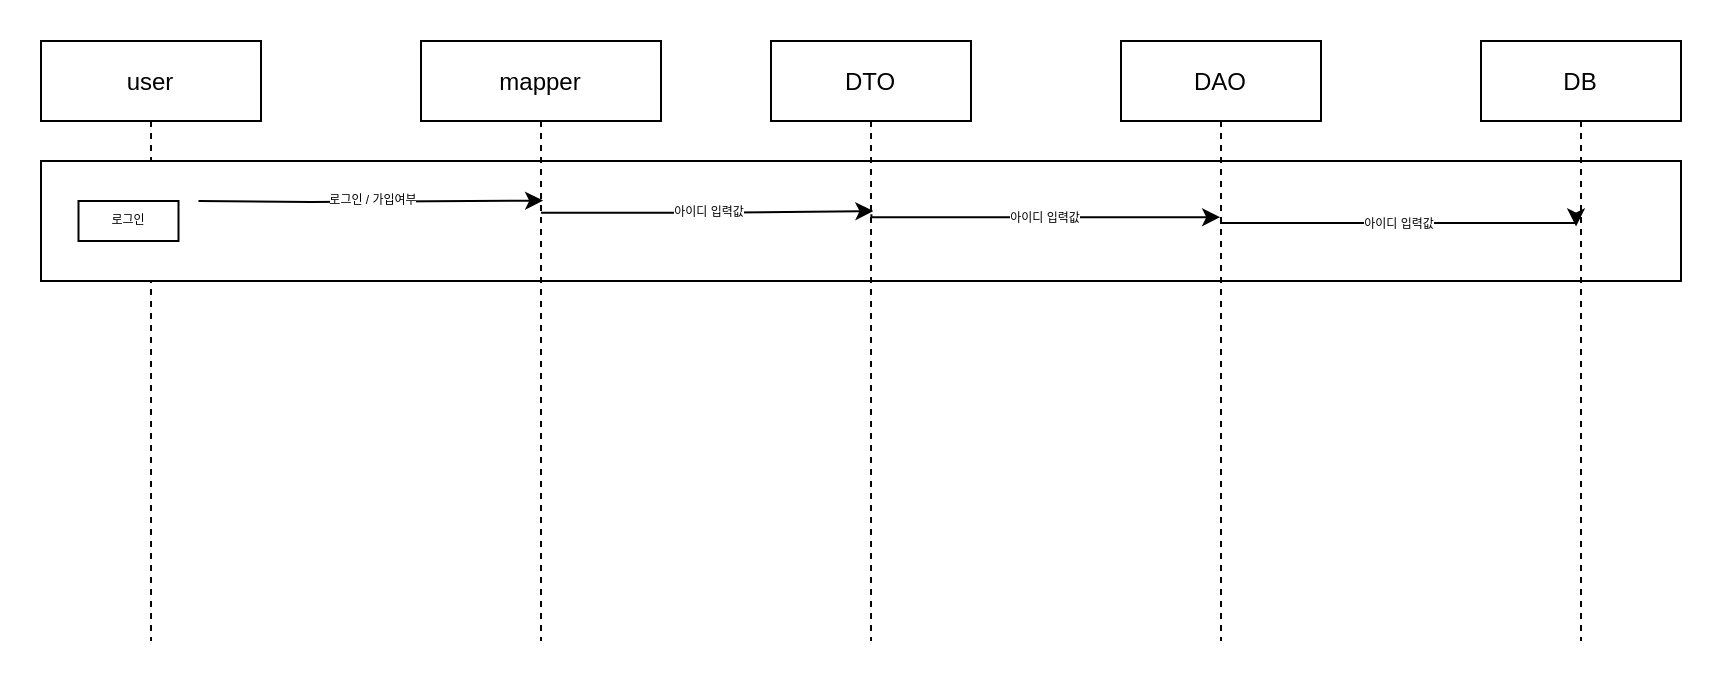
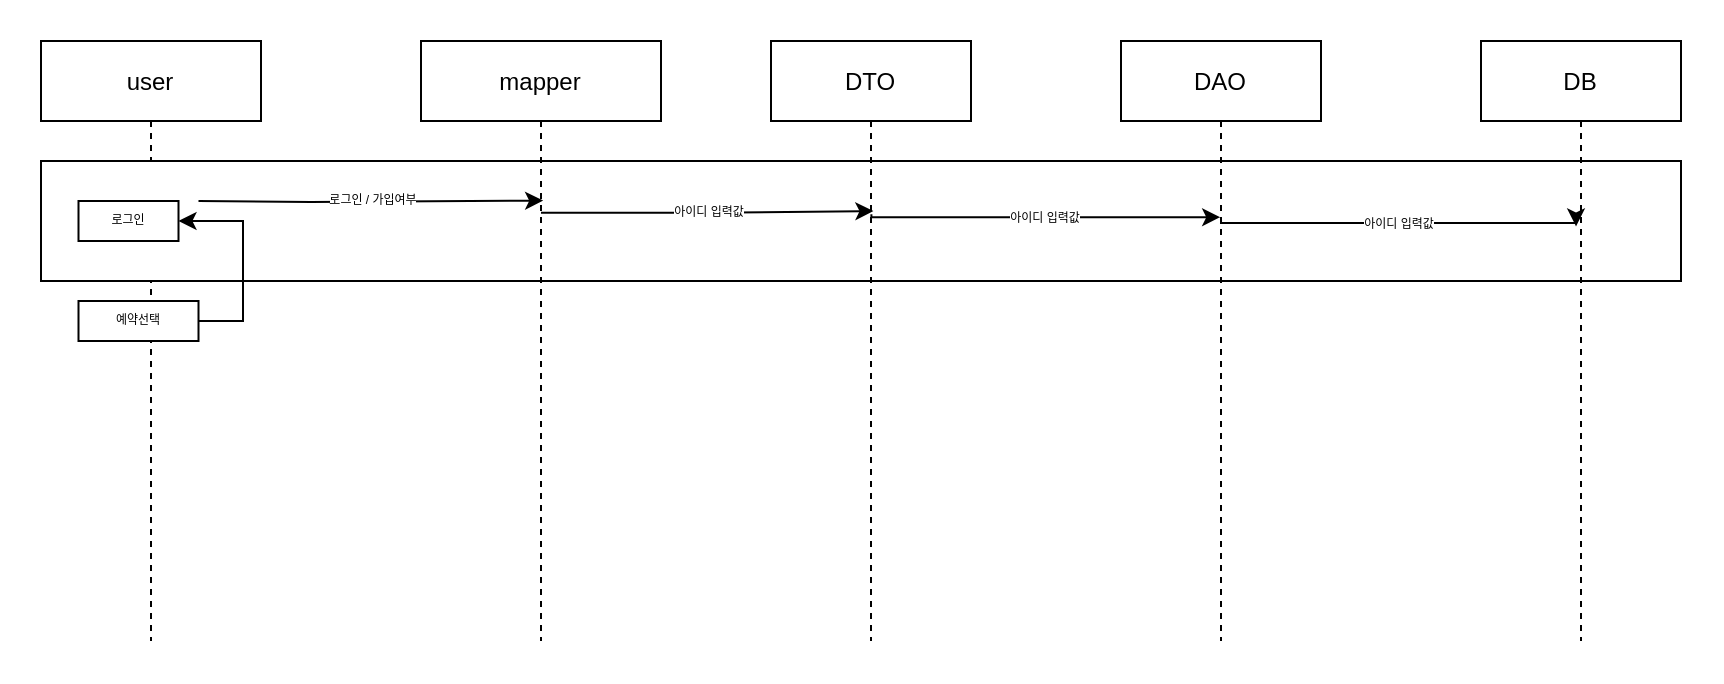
none -> (243, 268)
none -> (139, 321)
